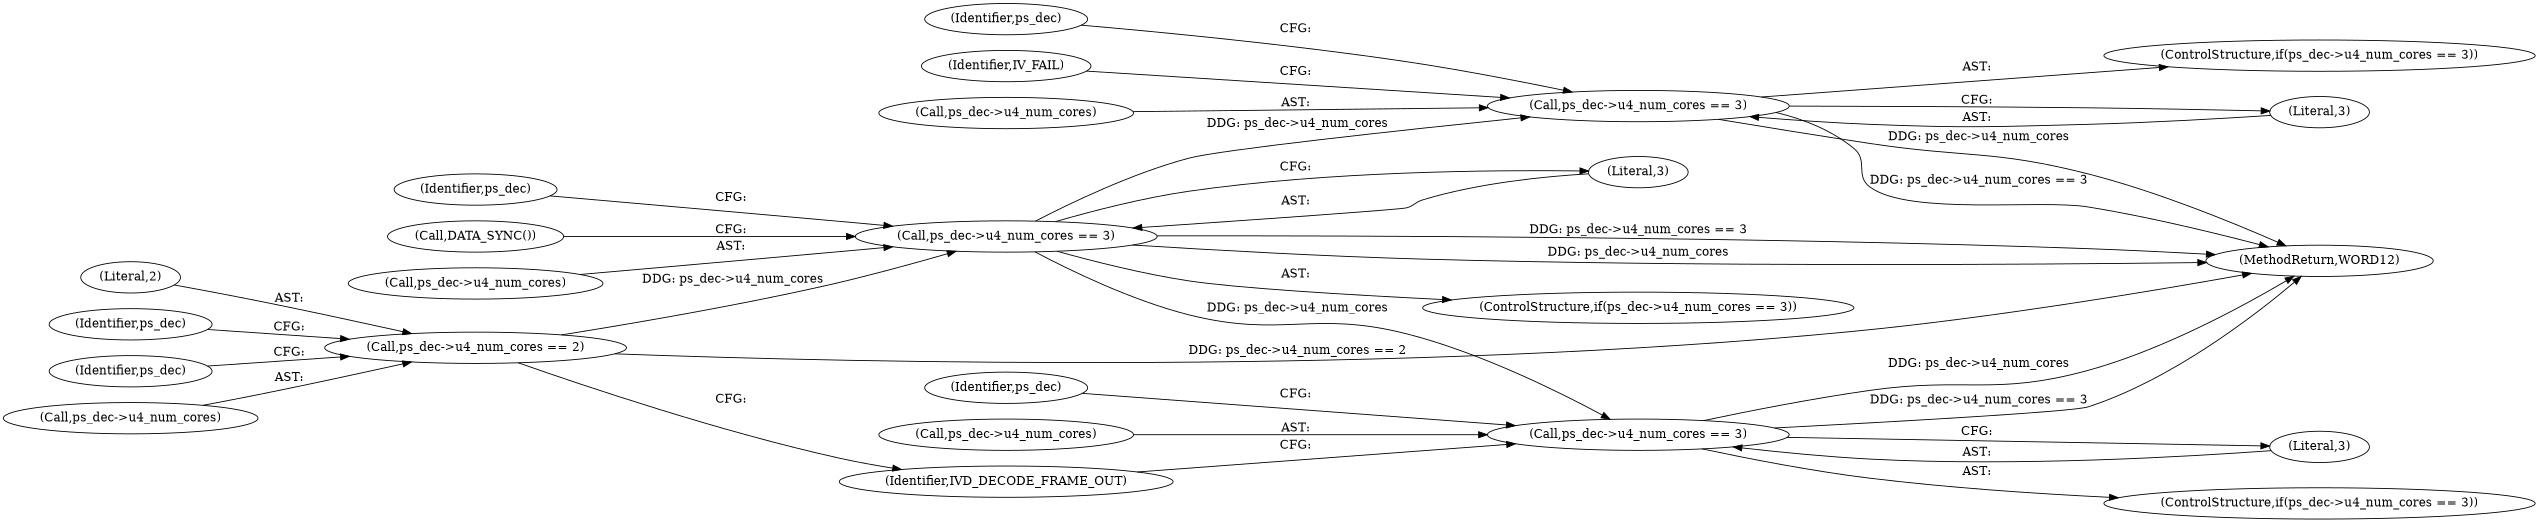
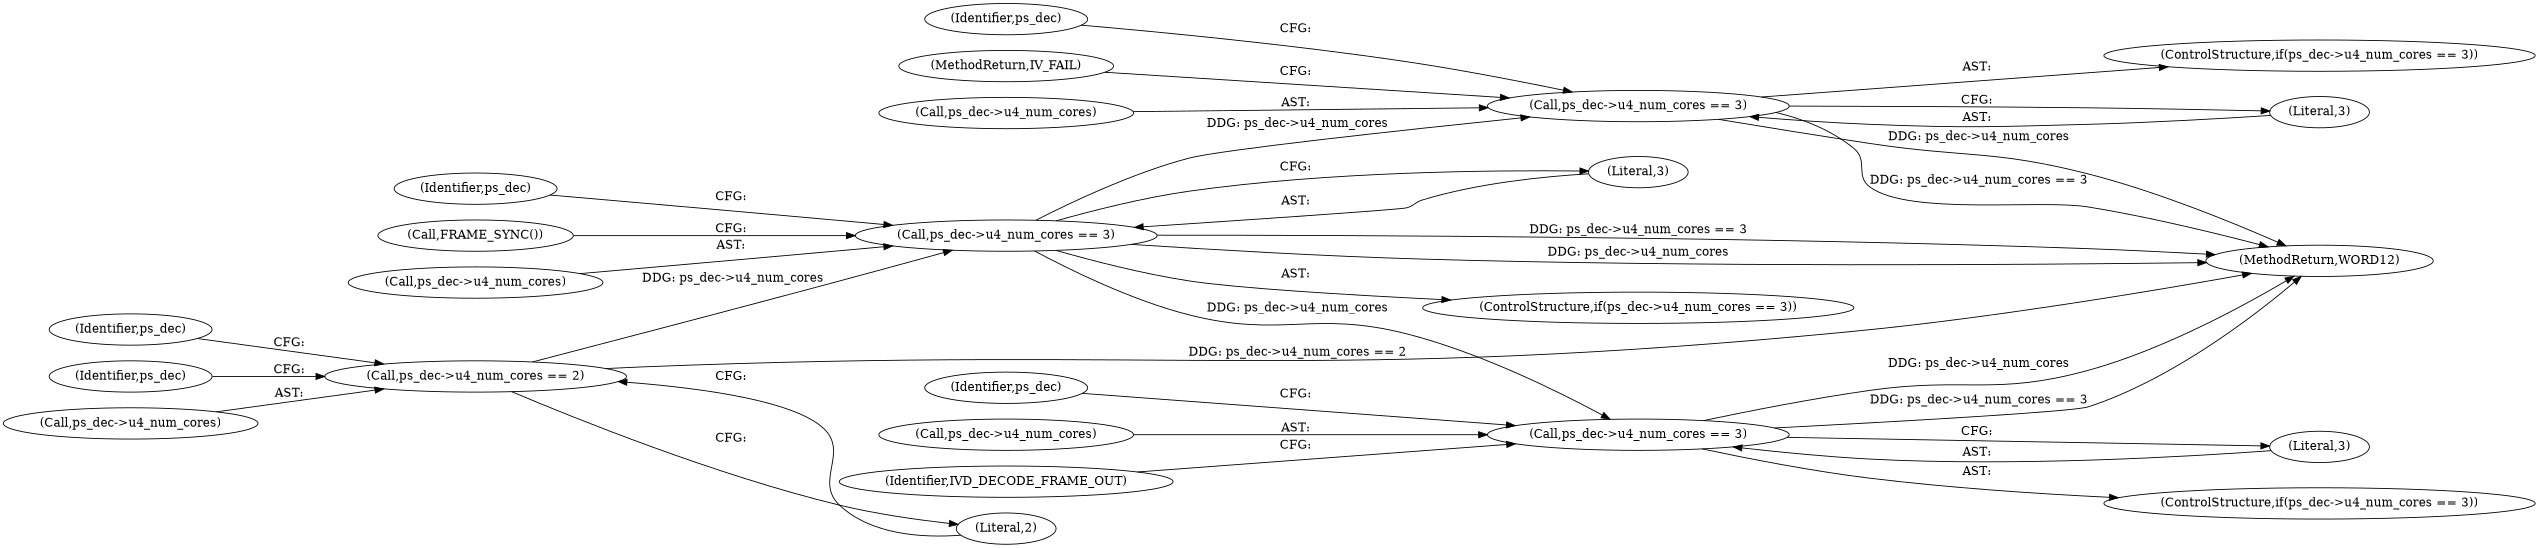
(1006, 66) -> (1006, 66)
(476, 236) -> (476, 236)
(291, 299) -> (733, 377)
(704, 423) -> (726, 472)
